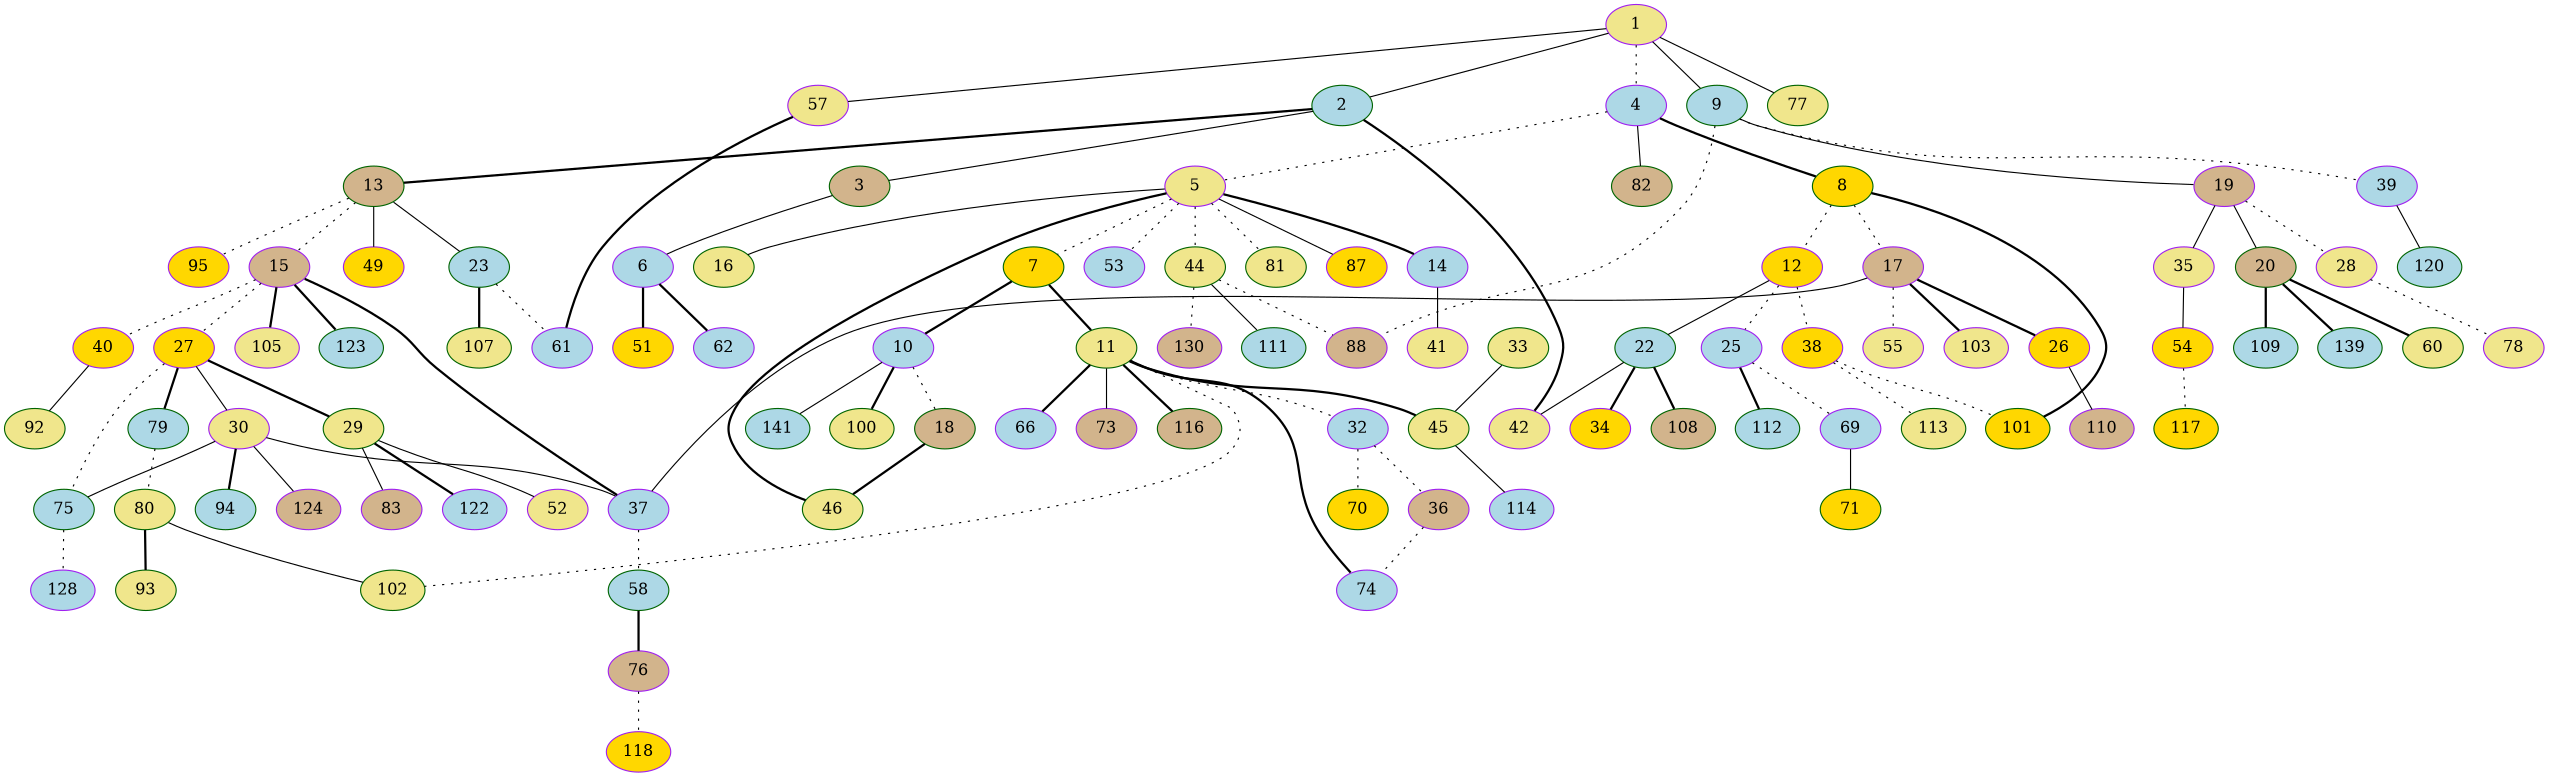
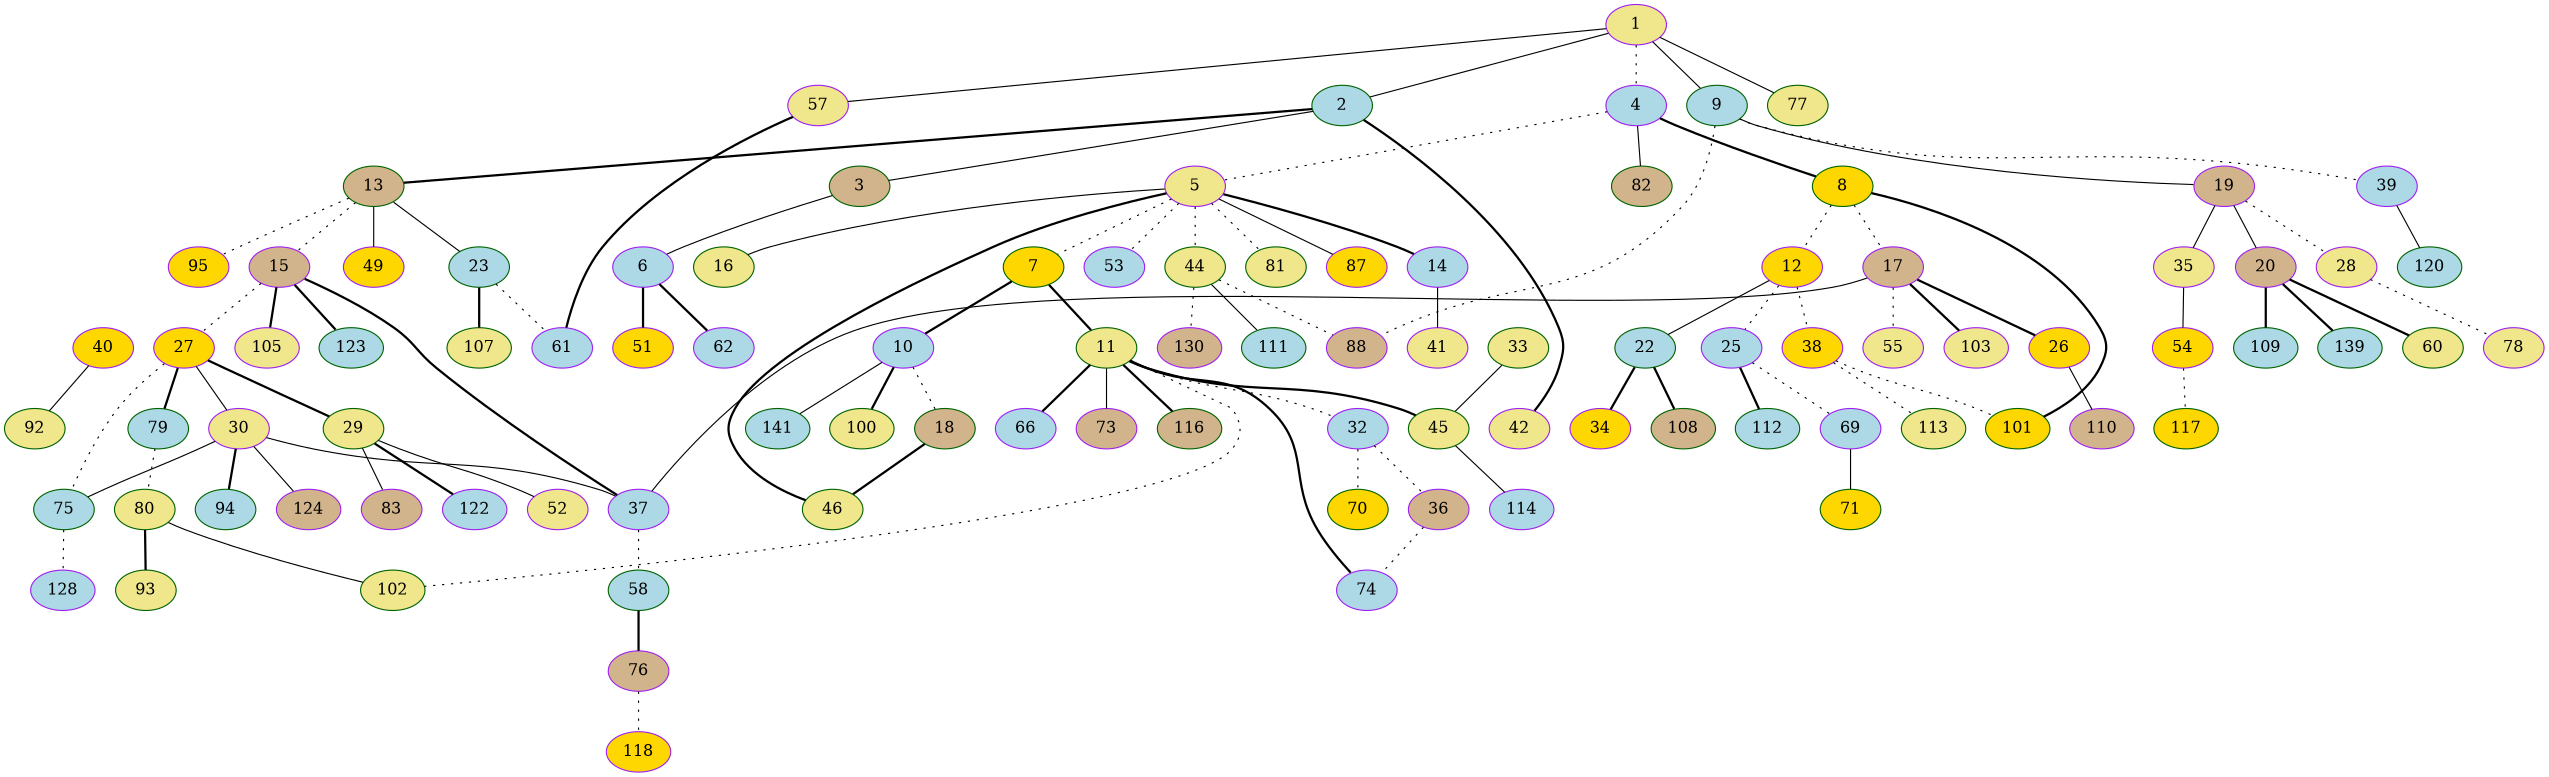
(2266, 267) -> (2266, 267)
(191, 307) -> none
(1582, 388) -> none
